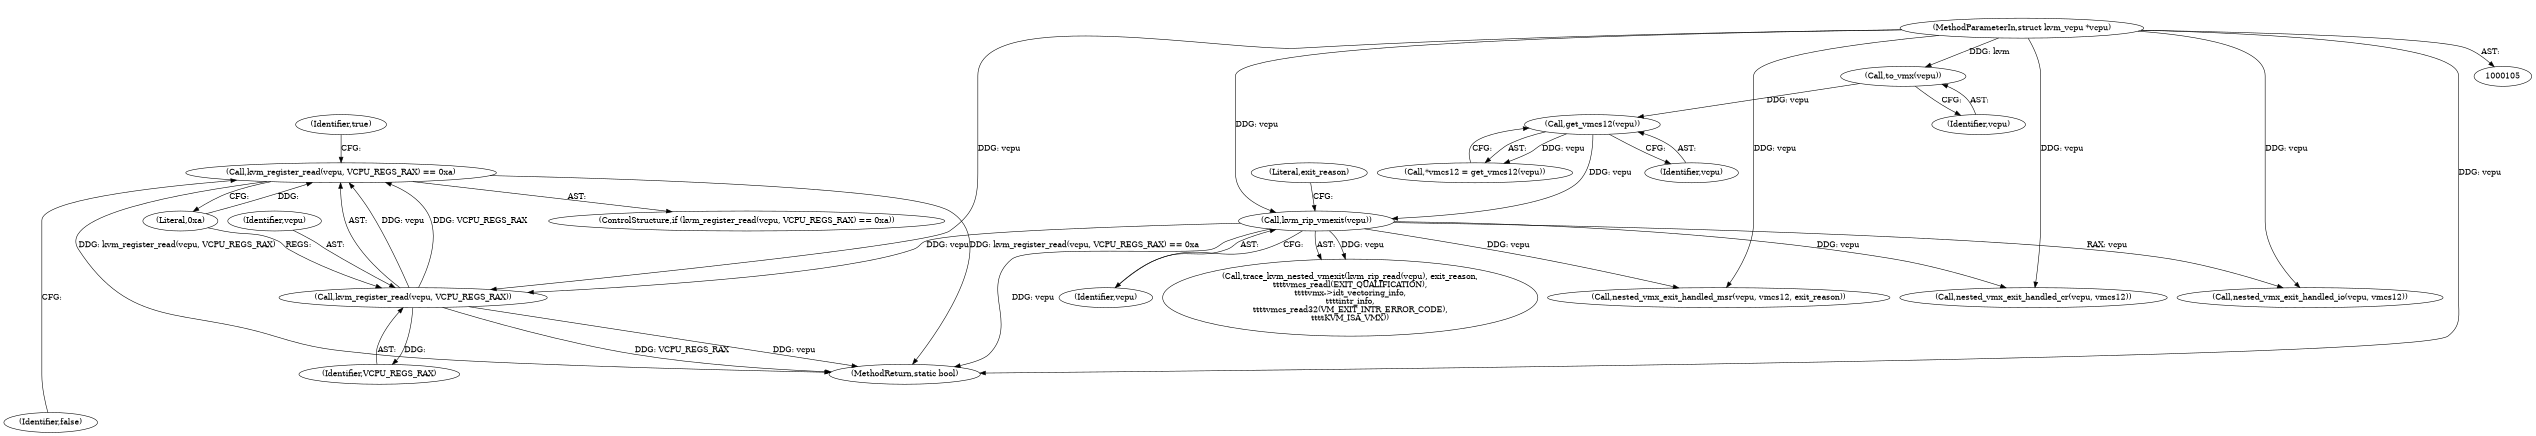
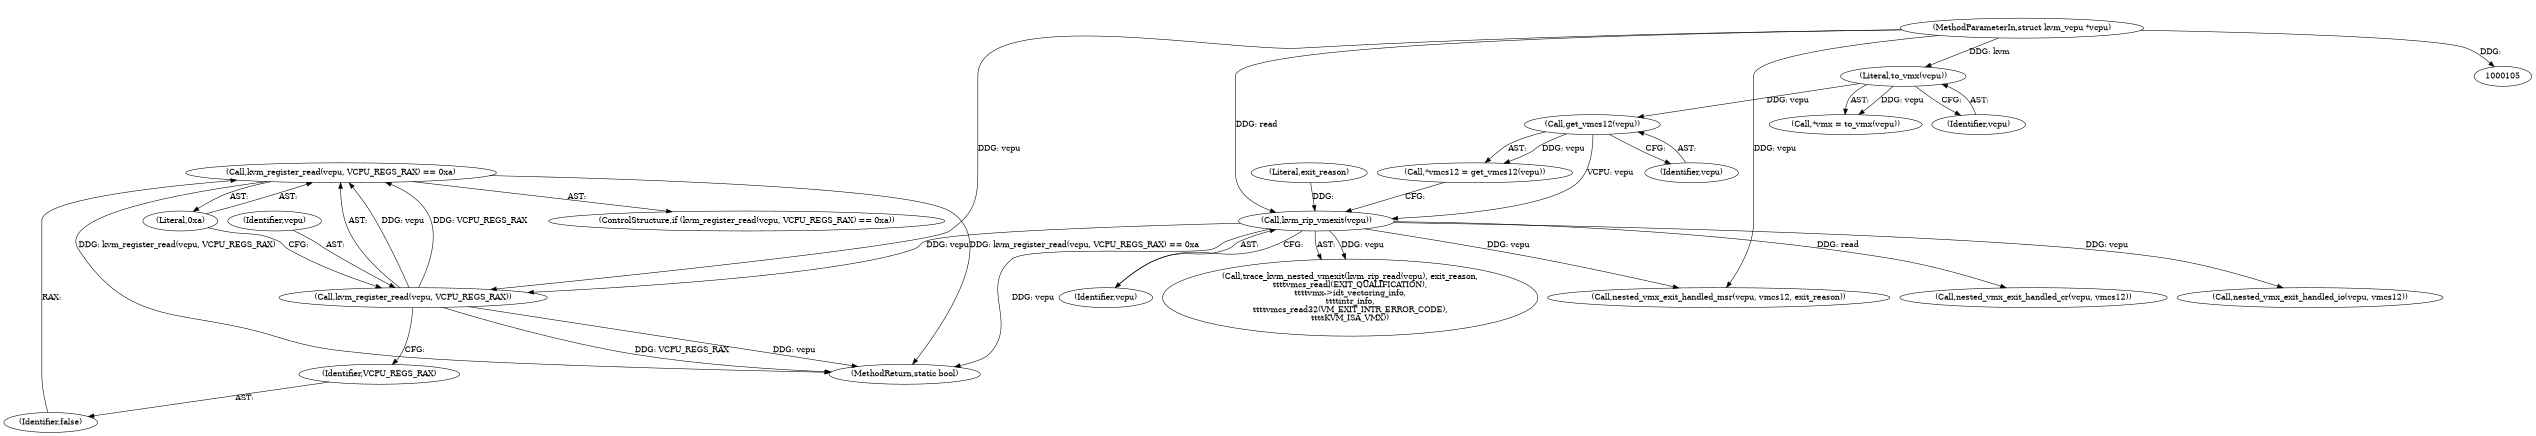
(2492, 52) -> (2492, 52)
(1903, 76) -> (1903, 76)
(2265, 113) -> none
(341, 125) -> none
(1257, 125) -> (1257, 125)
none -> (1846, 125)
(1487, 136) -> (1398, 196)
(2041, 159) -> none
(1610, 173) -> (1610, 173)
(241, 197) -> (241, 197)
(290, 197) -> (290, 197)
(1324, 197) -> (1324, 197)
(300, 245) -> (300, 245)
(1838, 245) -> (1838, 245)
(2107, 245) -> (2107, 245)
(53, 298) -> (53, 298)
(382, 336) -> (211, 399)
(416, 350) -> (416, 350)
(2012, 358) -> none
